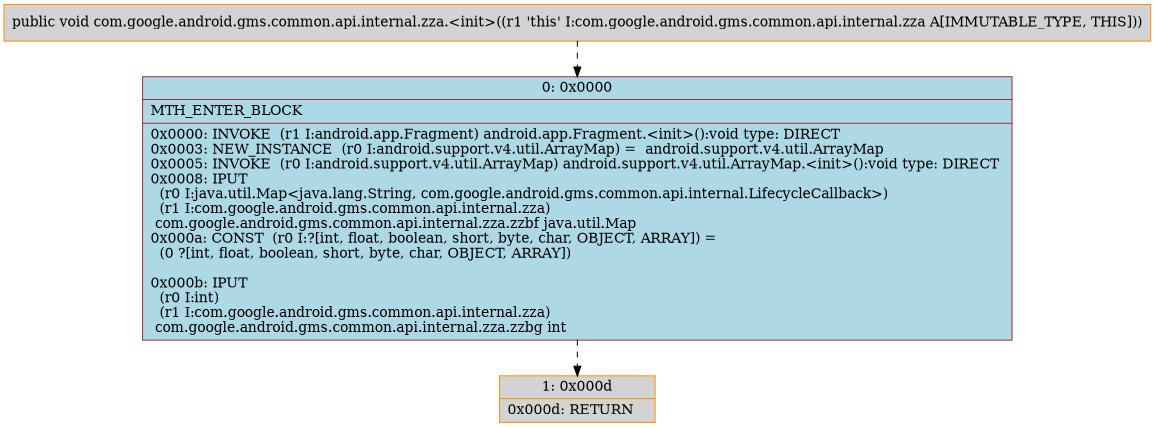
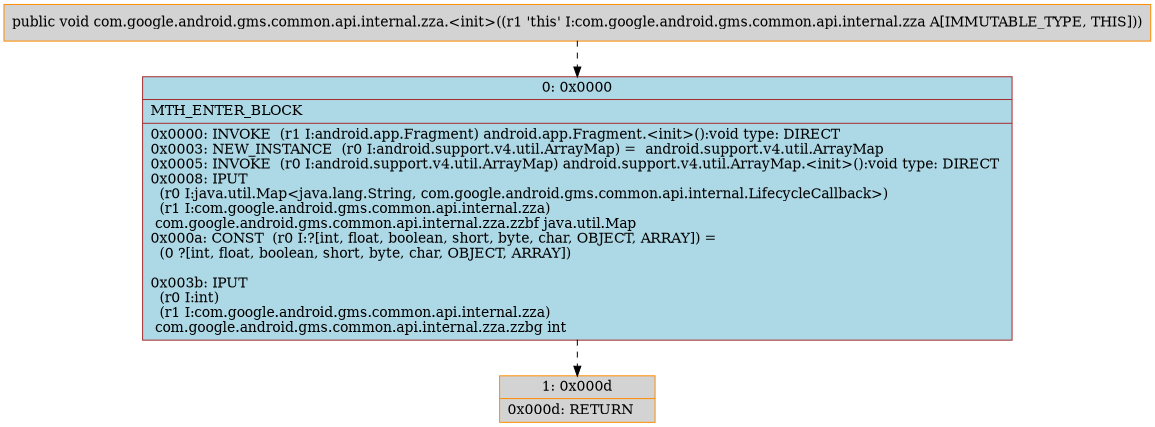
(204, 283) -> (204, 283)
